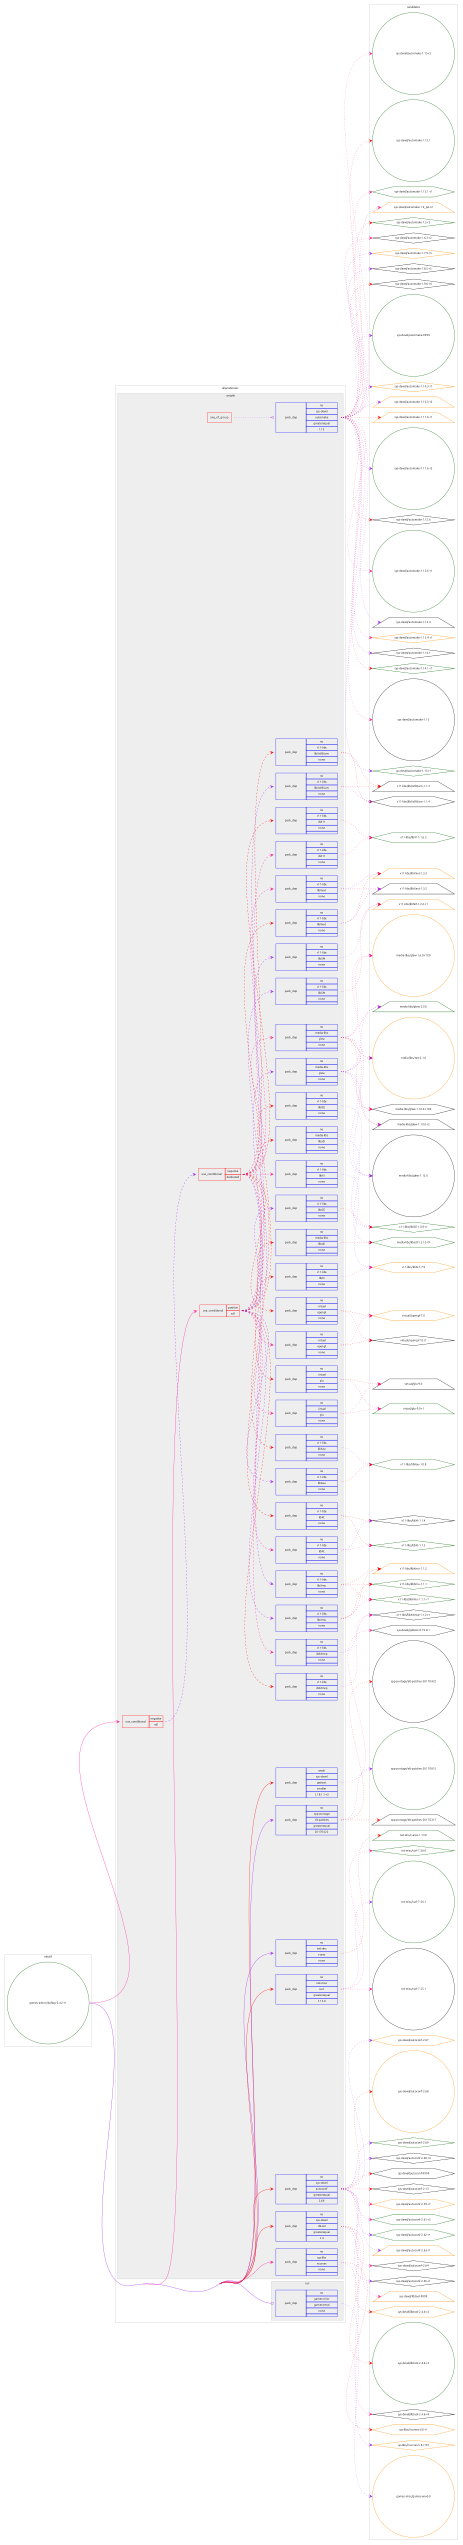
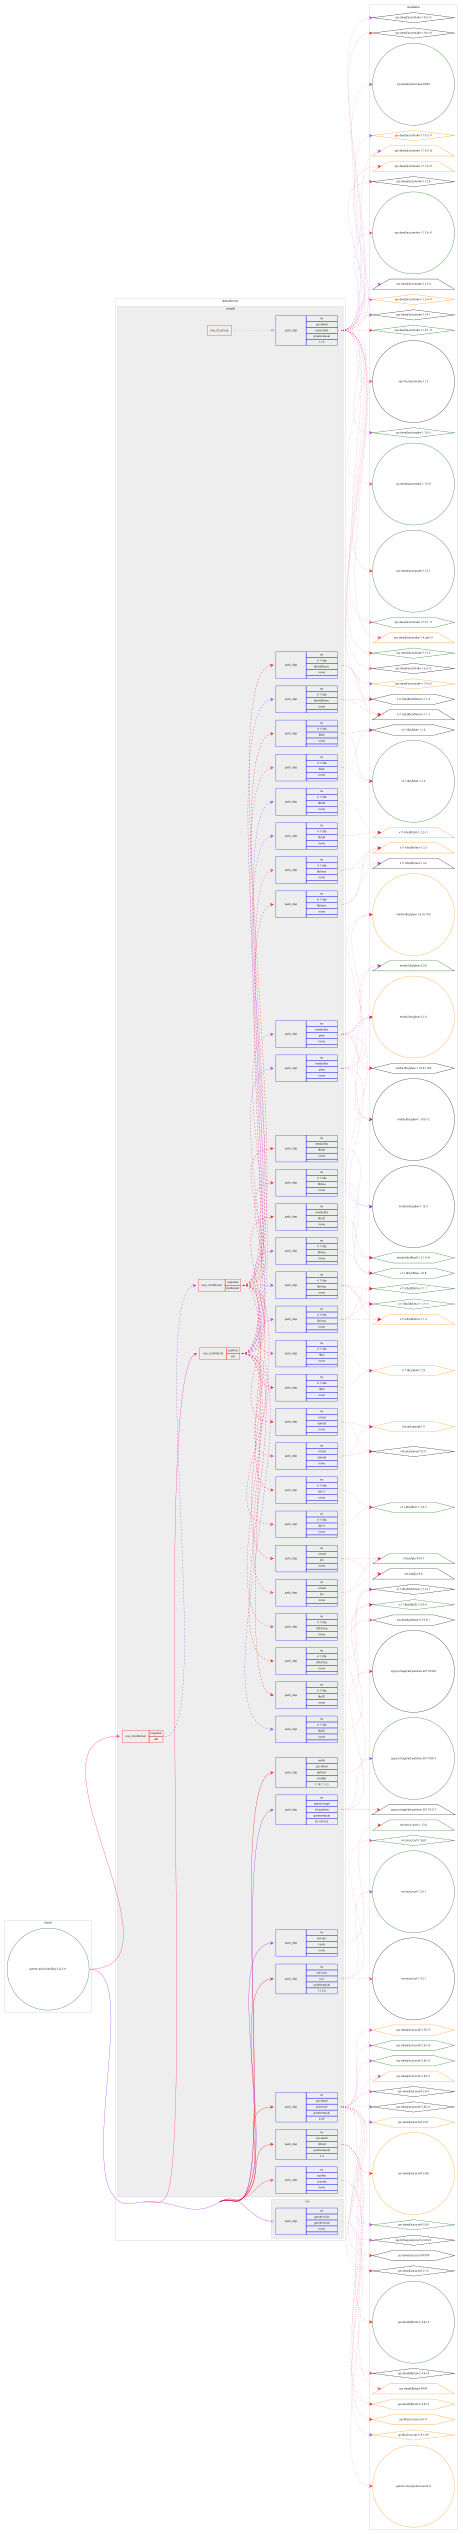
(414, 469) -> none
(414, 720) -> (414, 382)
(414, 1058) -> (414, 1017)
(414, 1125) -> (414, 1120)
(414, 1521) -> (414, 730)
(414, 1545) -> (414, 781)
(414, 2158) -> (414, 2240)
